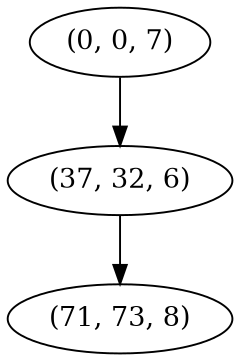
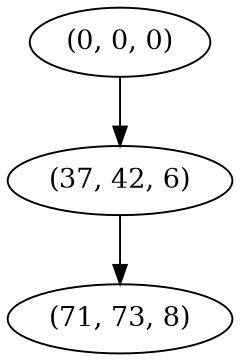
(120, 42) -> (120, 42)
(120, 181) -> (120, 181)
